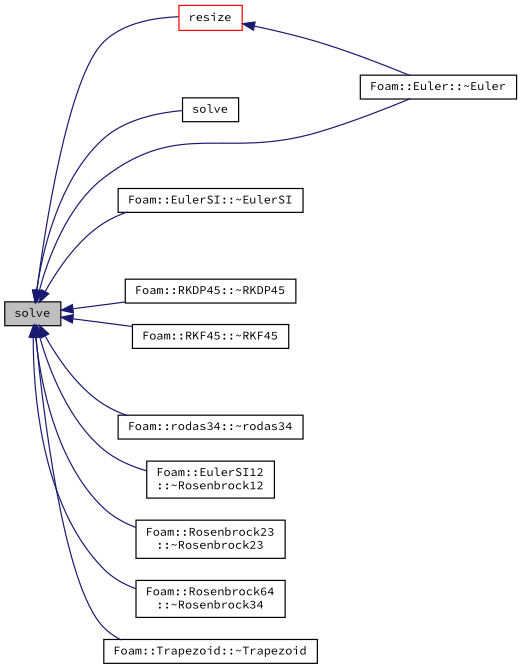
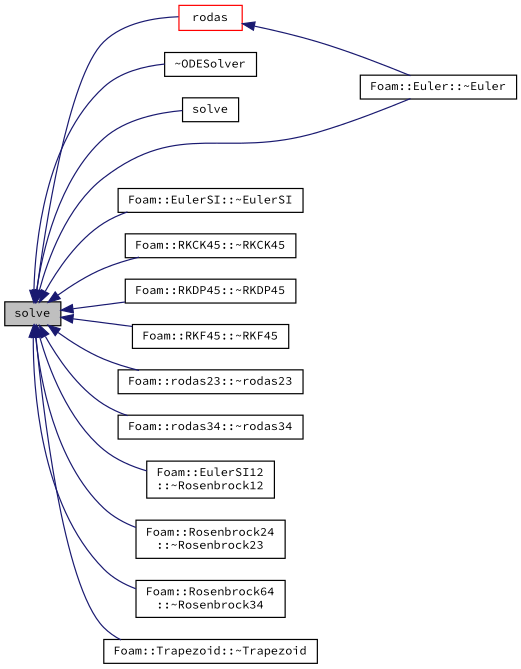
(211, 18) -> (211, 18)
none -> (211, 64)
none -> (211, 246)
none -> (211, 382)
(211, 539) -> (211, 539)
